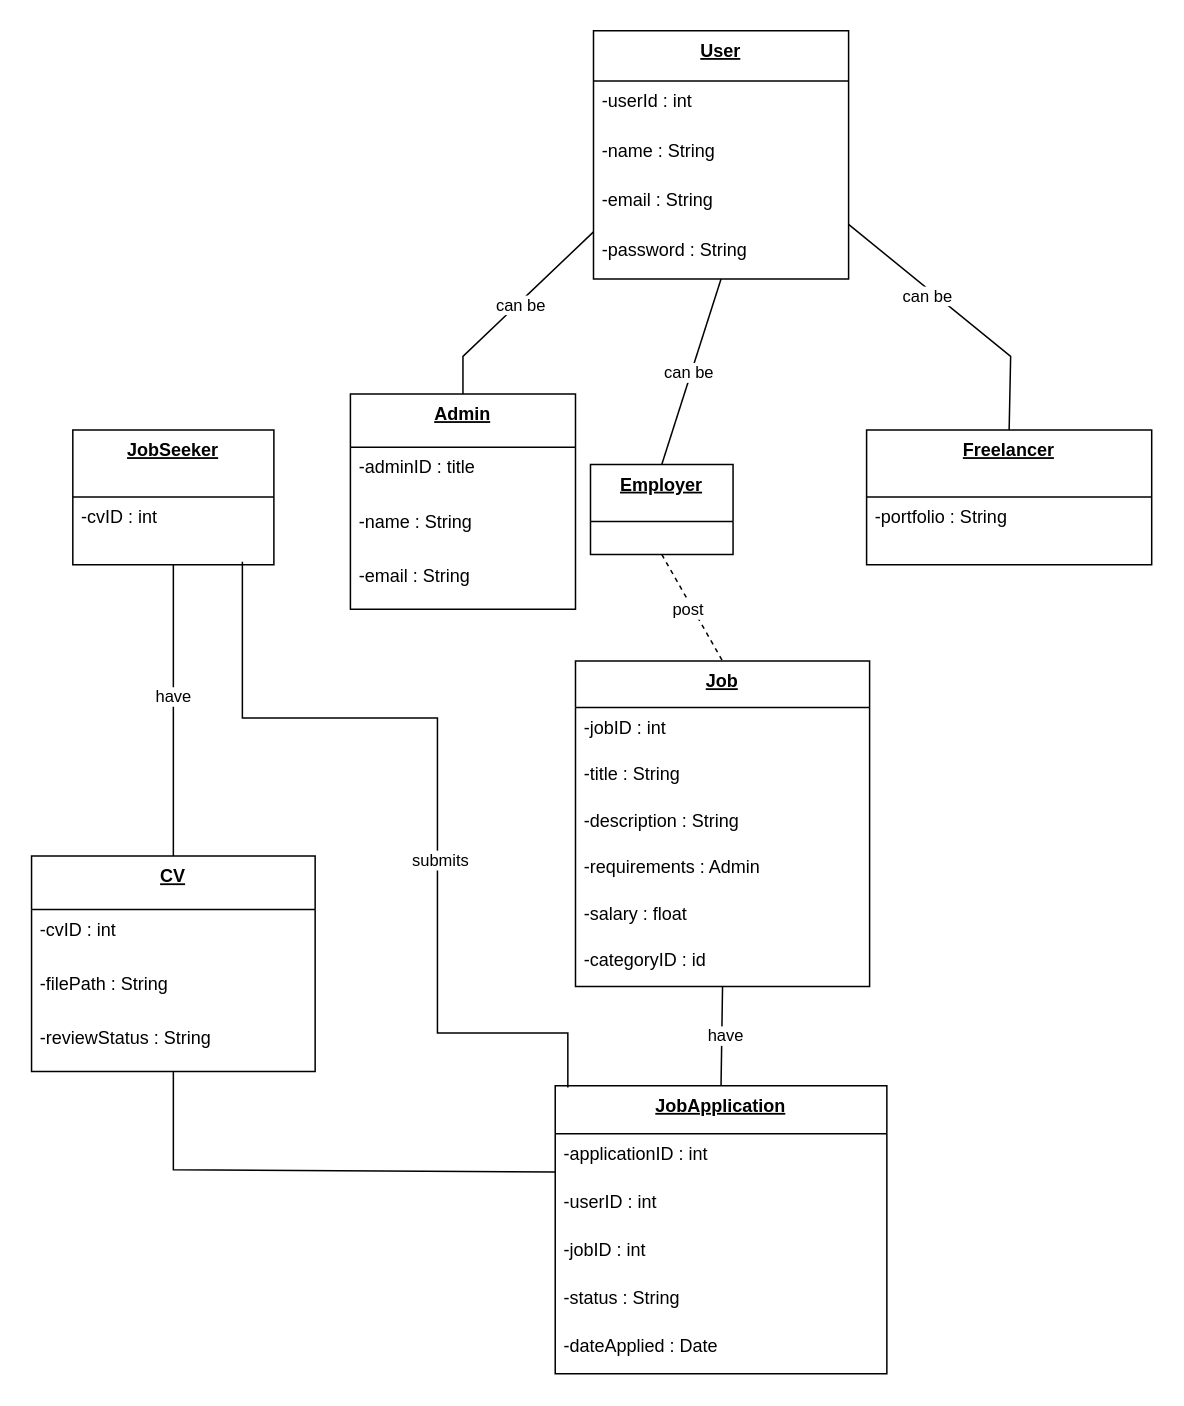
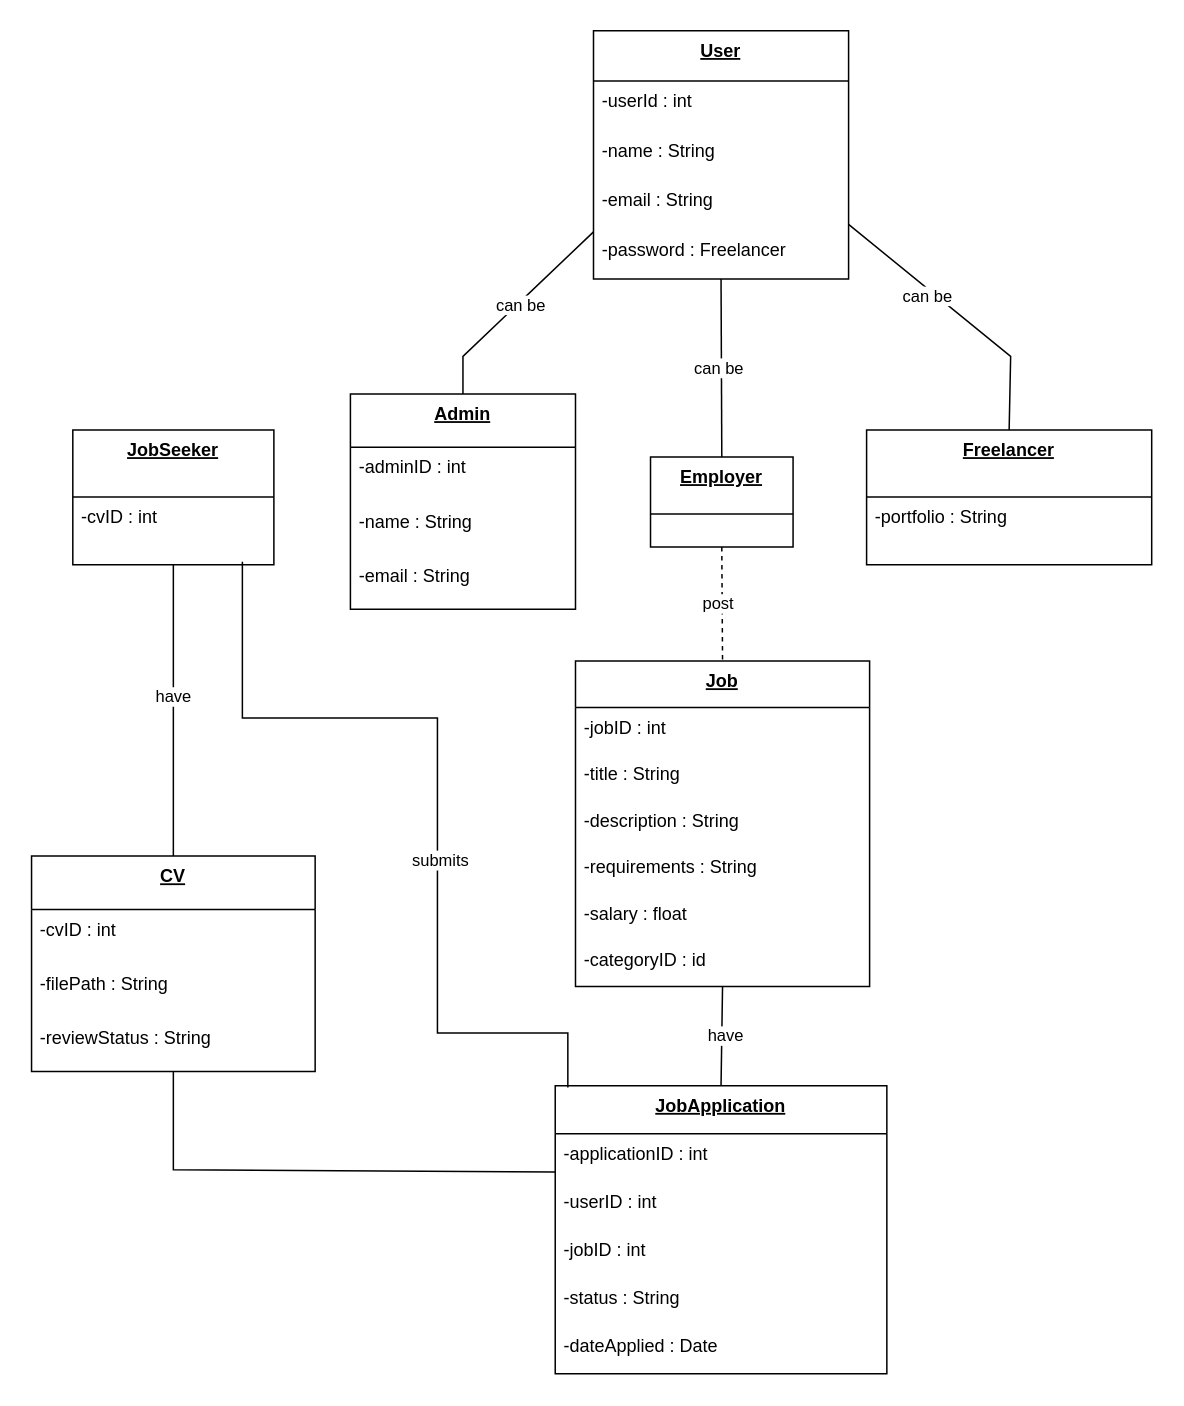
(683, 250) -> (703, 250)
(425, 467) -> (417, 467)
(662, 509) -> (722, 502)
(678, 867) -> (683, 867)
